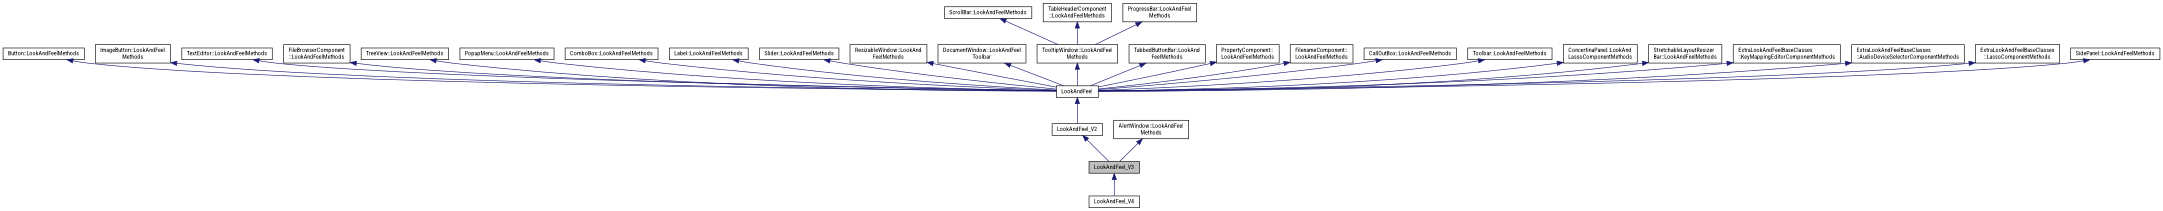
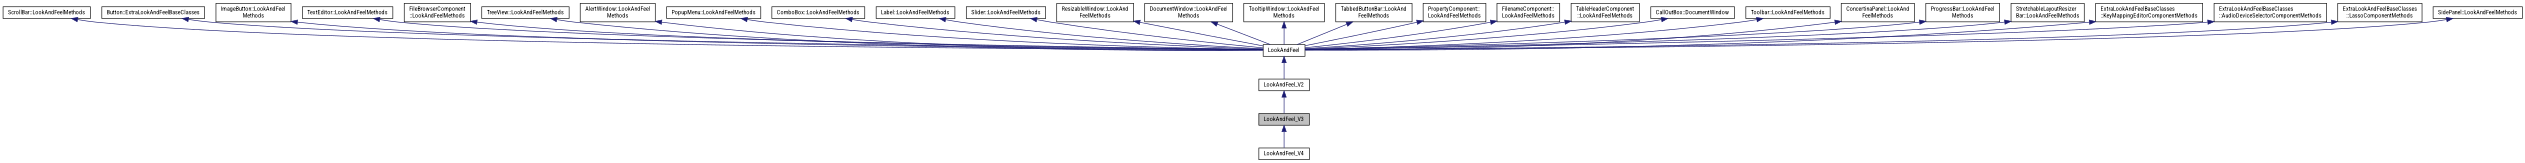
(1032, 33) -> (581, 42)
(1116, 35) -> (1612, 40)
(1077, 36) -> (1442, 38)
(44, 54) -> (153, 13)
(982, 54) -> (1189, 13)
(1410, 54) -> (1693, 13)
(1600, 54) -> (1878, 13)
(1129, 152) -> (812, 36)
